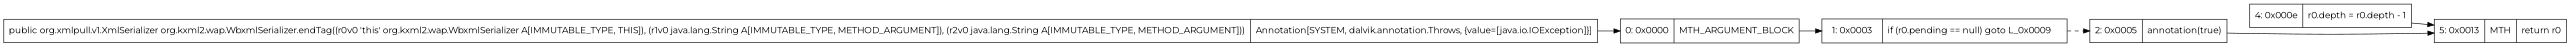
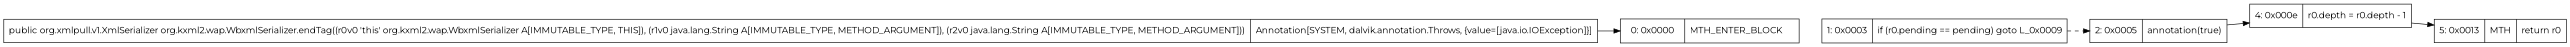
(1737, 31) -> (1736, 31)
(1807, 31) -> none
(1969, 31) -> (1970, 31)
(2327, 34) -> (2235, 24)
